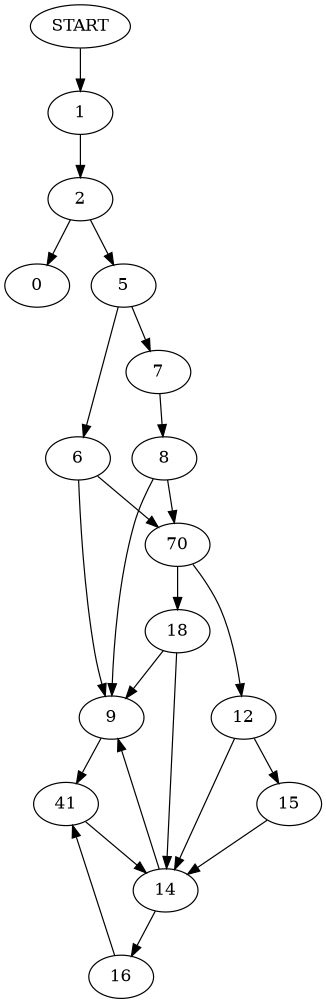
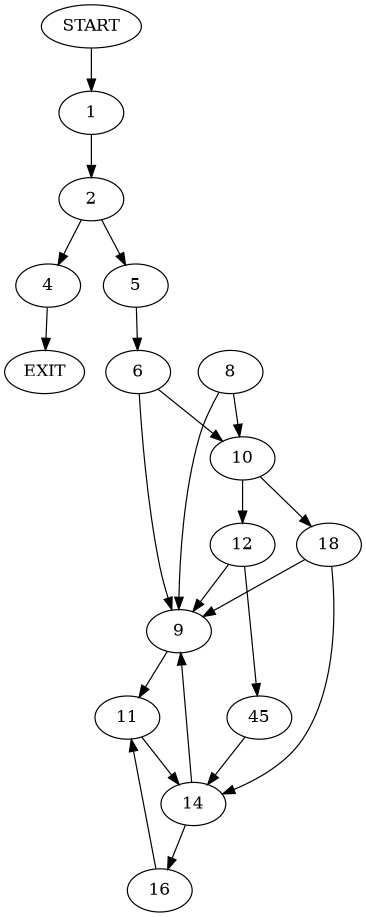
(37, 286) -> (48, 286)
none -> (45, 372)
(158, 372) -> none
(178, 545) -> (243, 458)
(207, 799) -> (214, 583)
(66, 804) -> (127, 718)
(289, 804) -> (259, 718)
